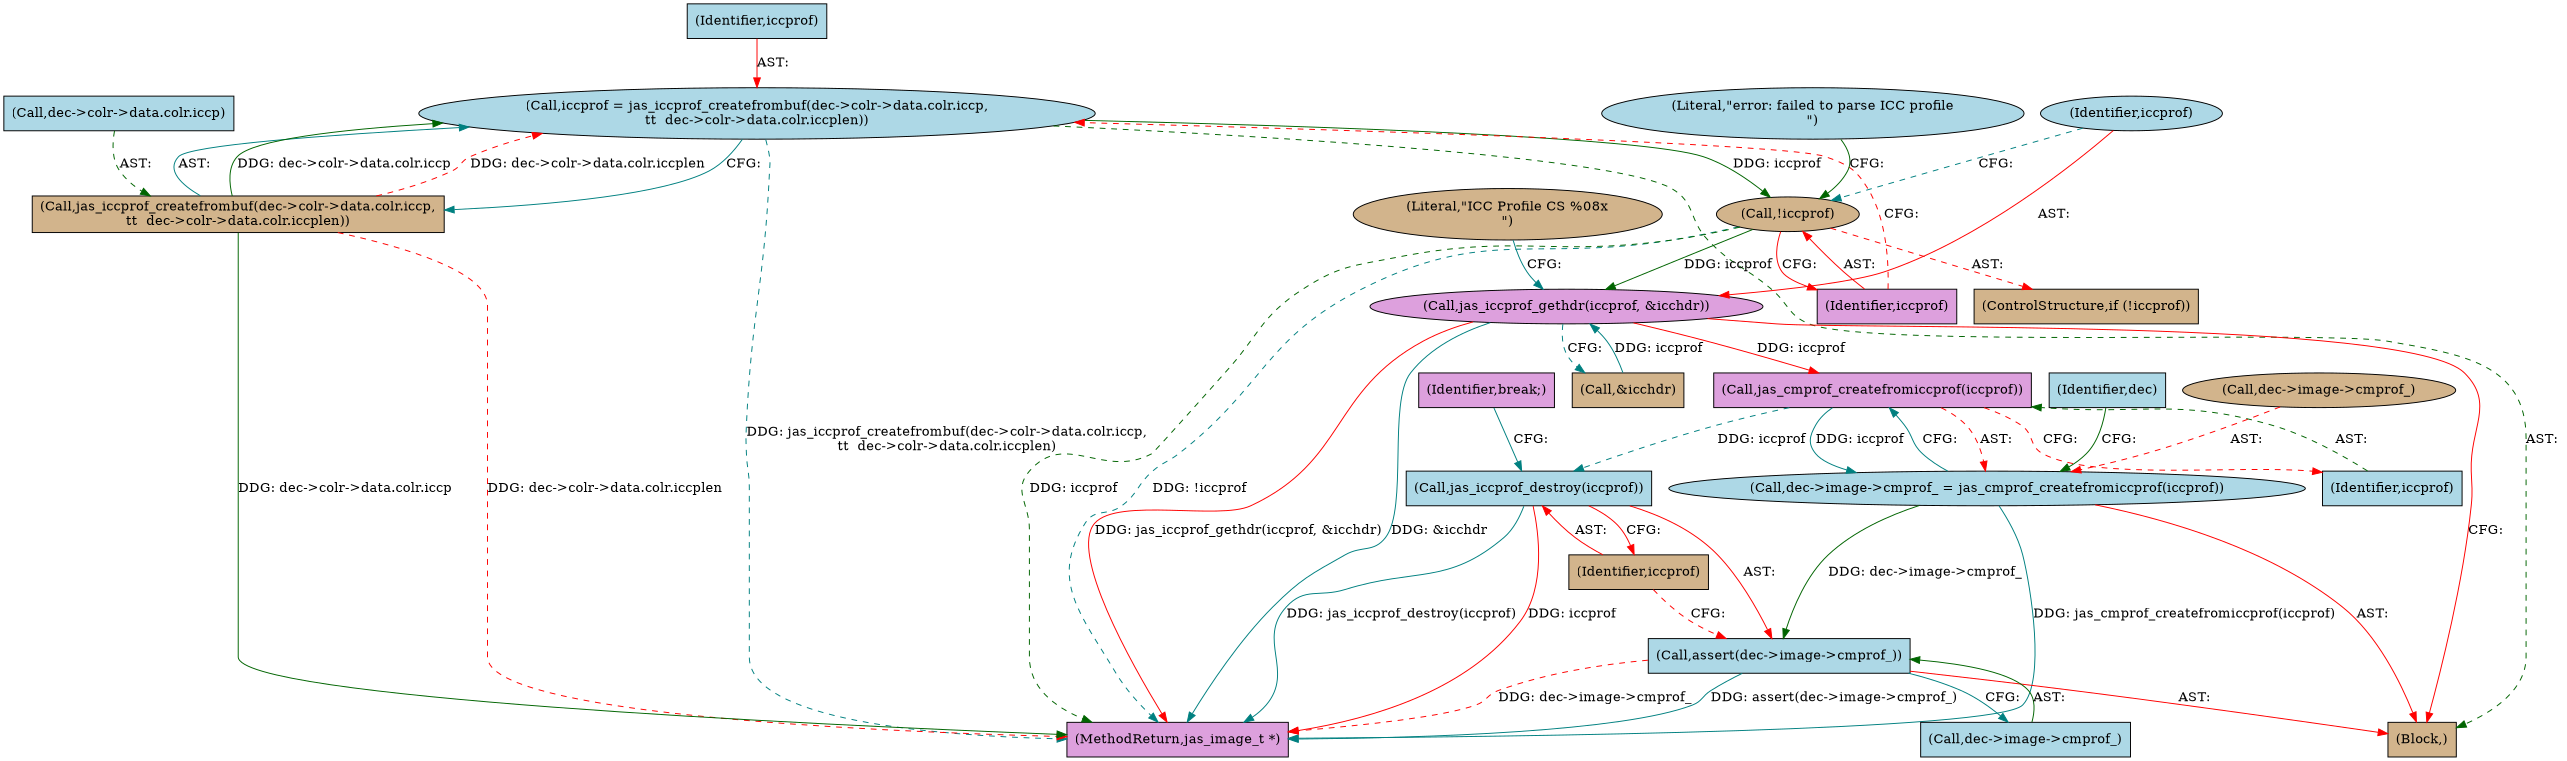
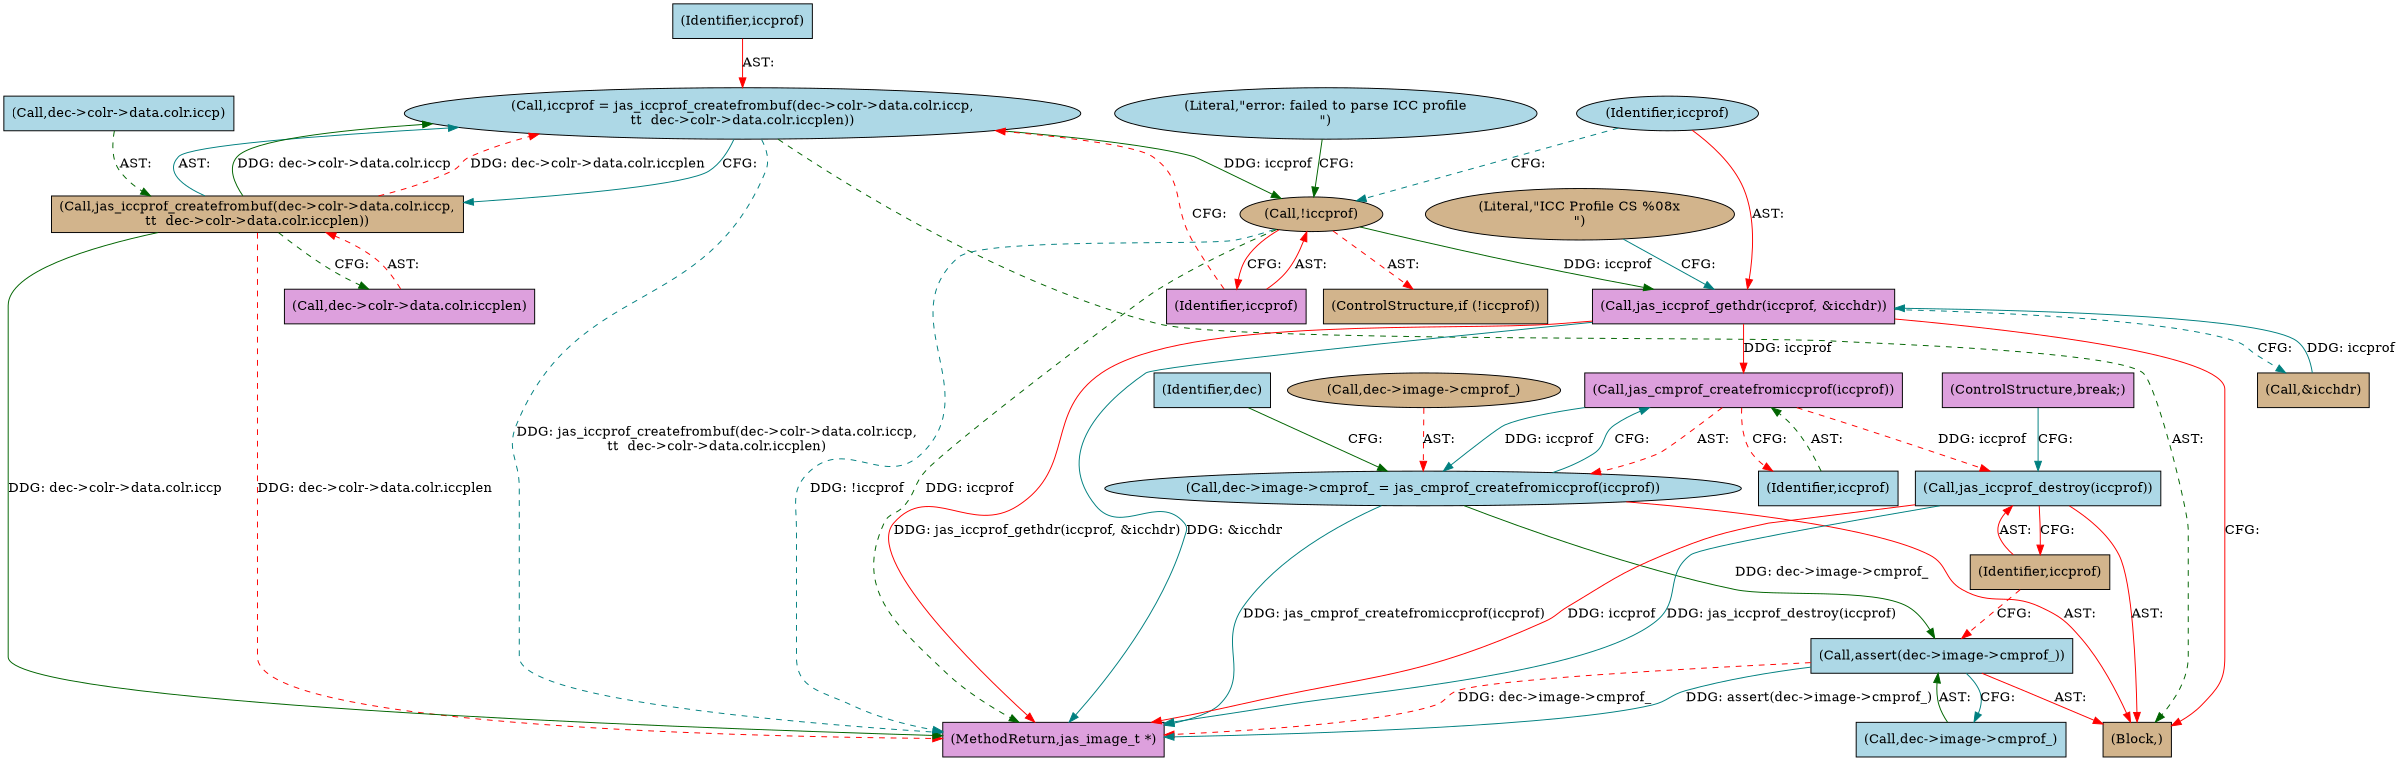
none -> (410, 307)
(1566, 307) -> (1744, 307)
(1487, 390) -> (2038, 390)
(1685, 434) -> (1889, 437)
(1713, 551) -> (2129, 598)
